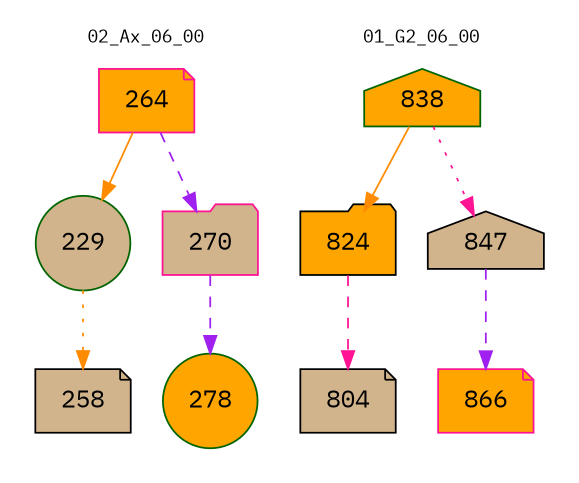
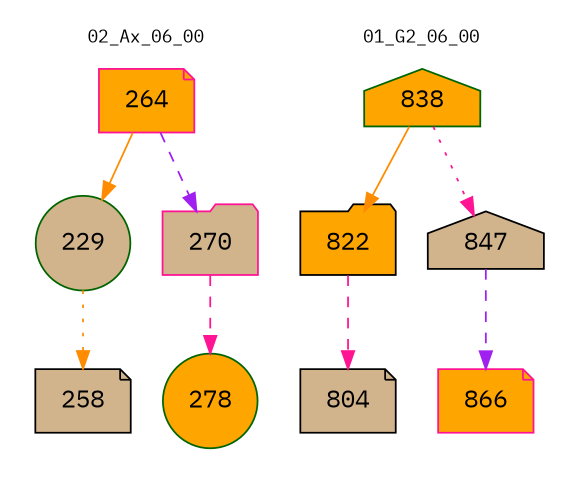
(348, 243) -> (348, 243)
(210, 306) -> (210, 306)
